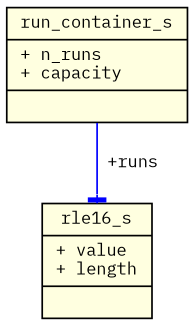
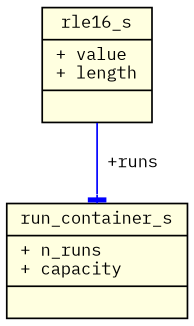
(97, 159) -> (97, 159)
